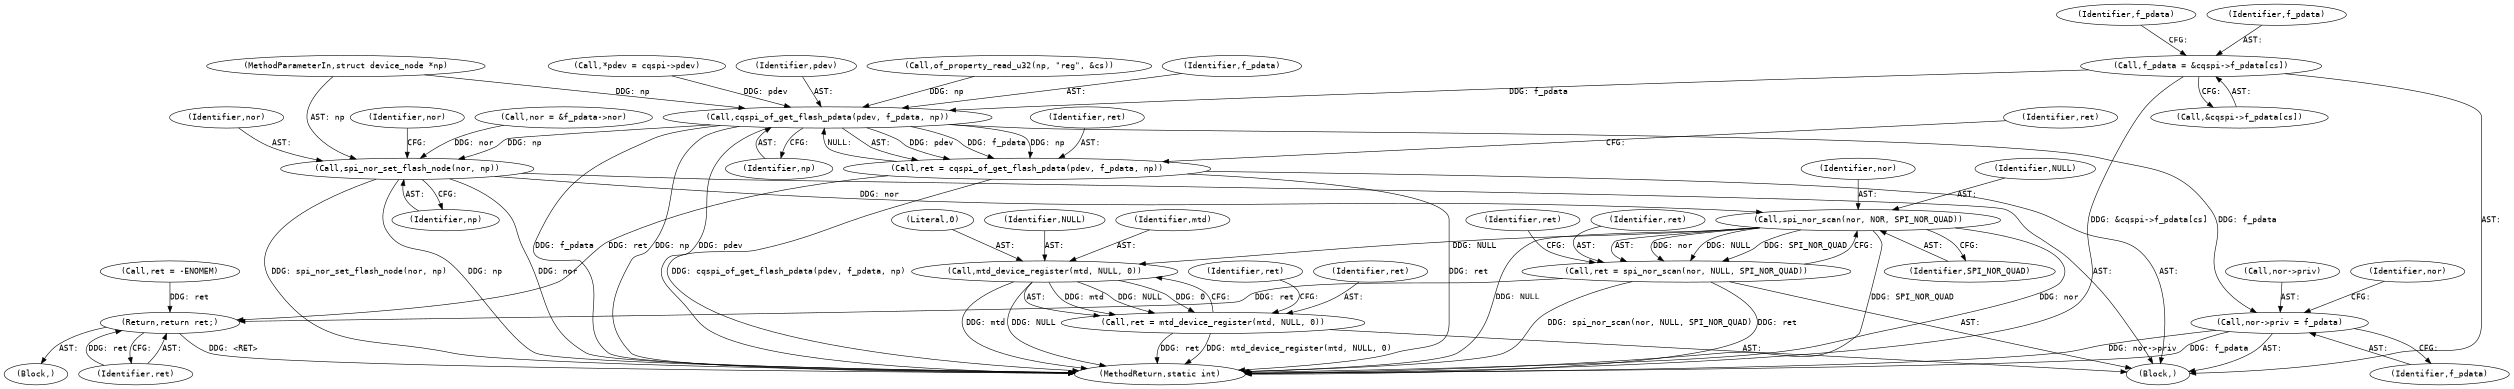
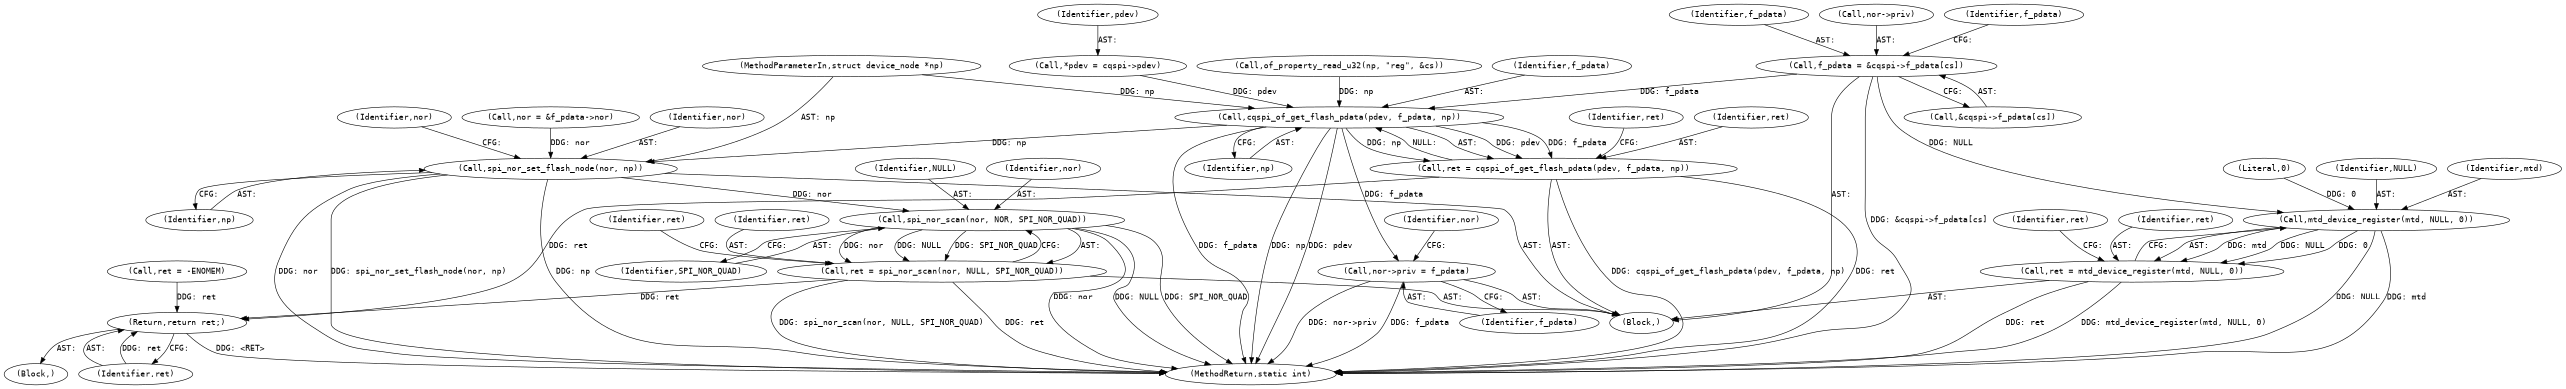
(810, 89) -> (1098, 37)
(1468, 241) -> (2056, 182)
(1008, 246) -> (2342, 194)
(2281, 294) -> (1876, 37)
